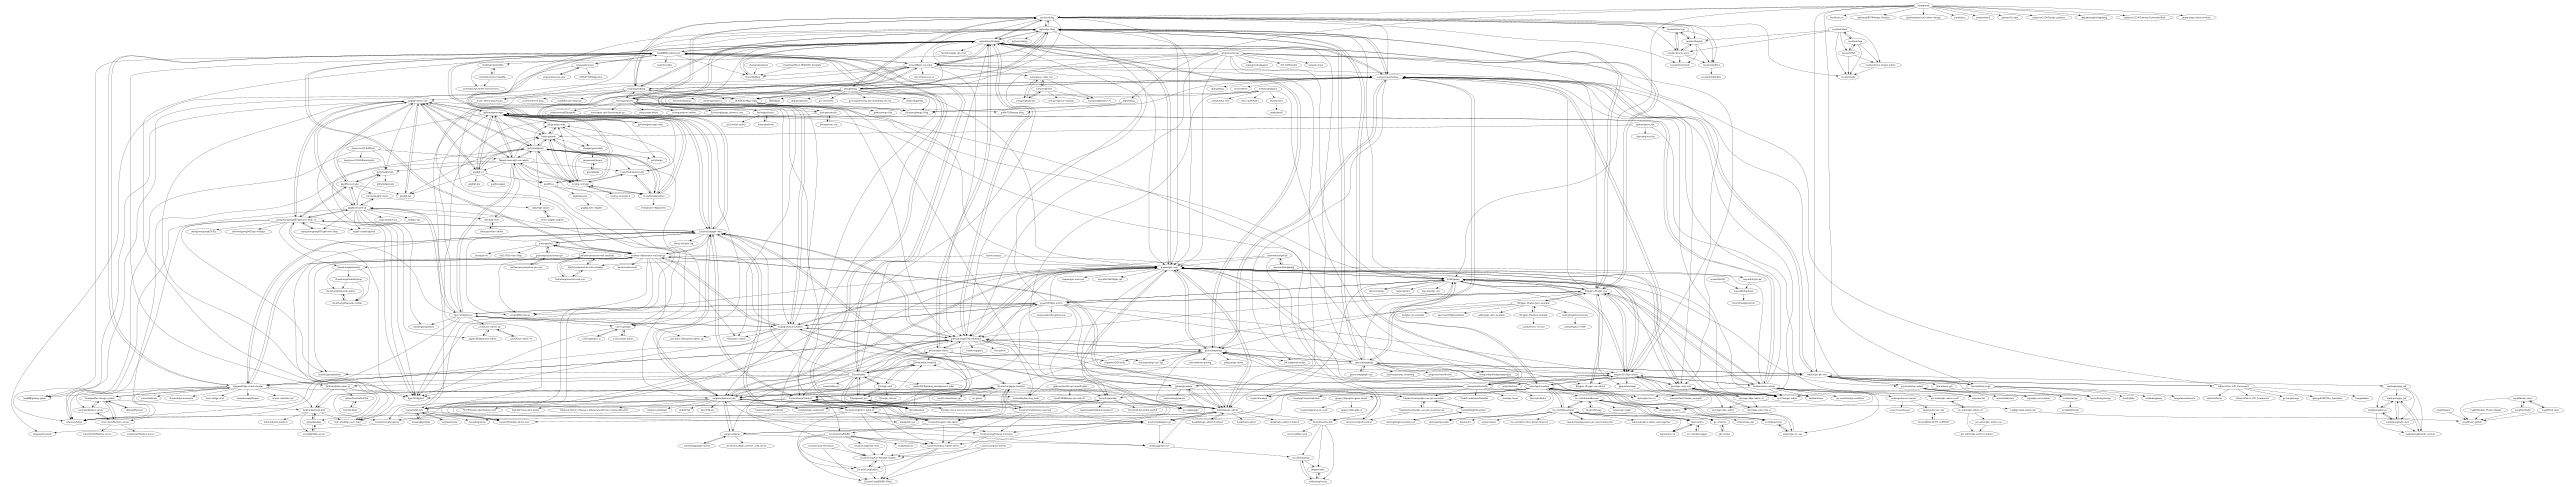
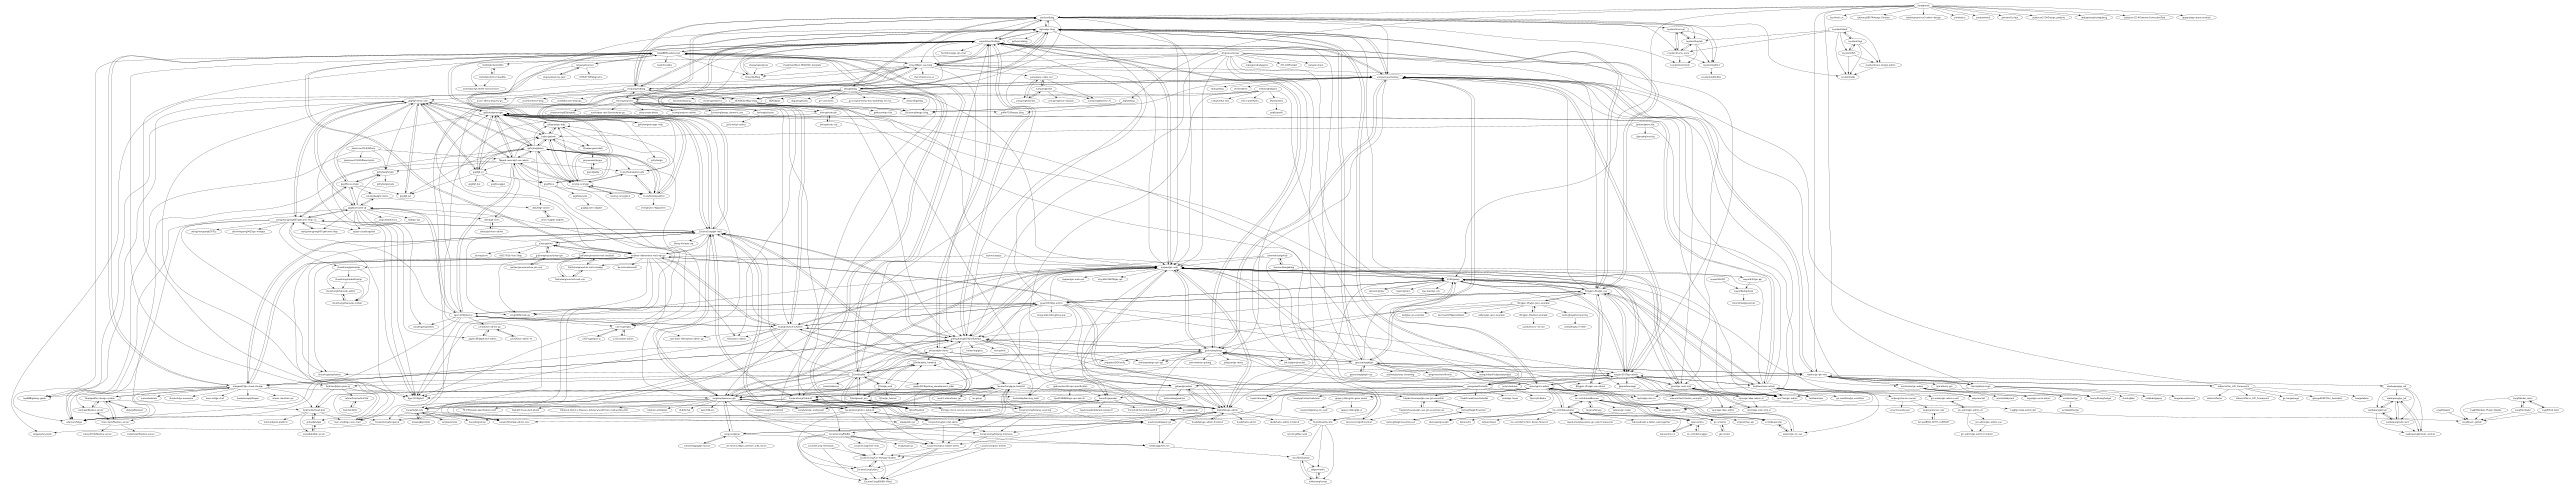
(761, 34) -> (822, 35)
(830, 87) -> (1279, 211)
(766, 125) -> none
(598, 153) -> (516, 131)
(832, 373) -> none
